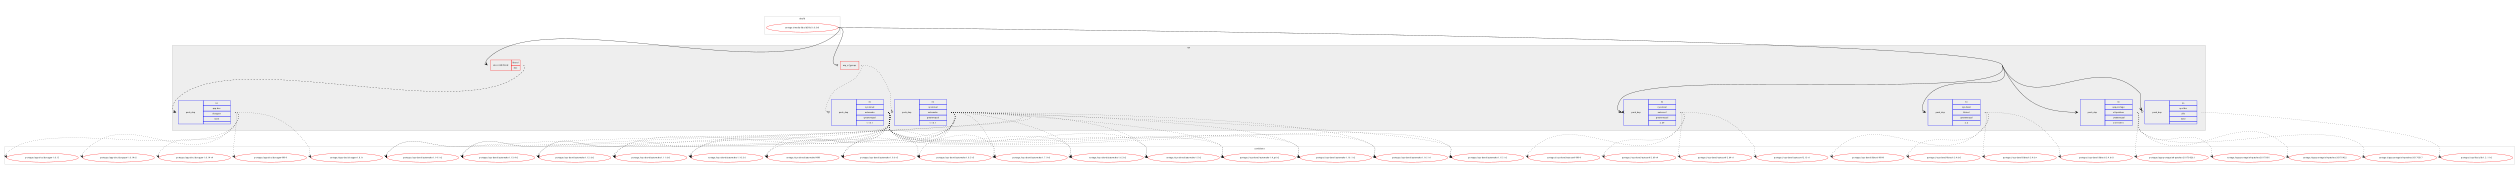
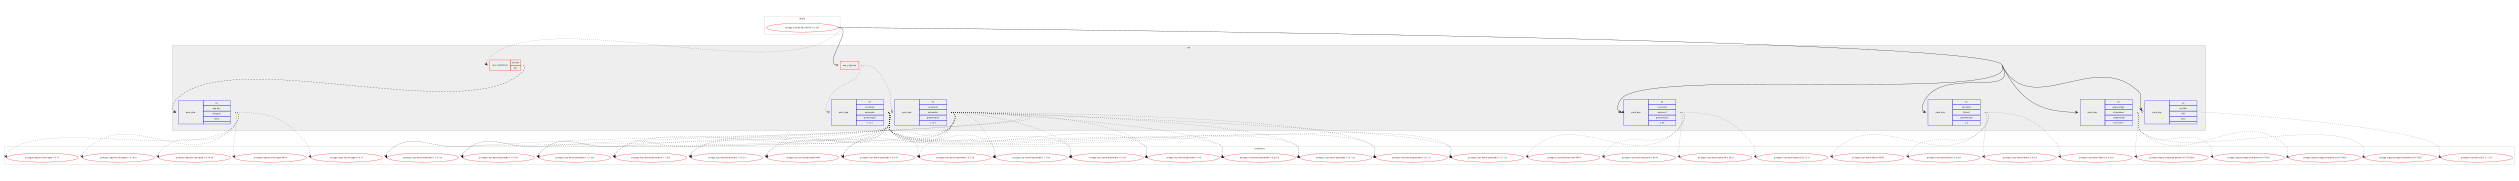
(681, 47) -> (681, 47)
(516, 62) -> (516, 62)
